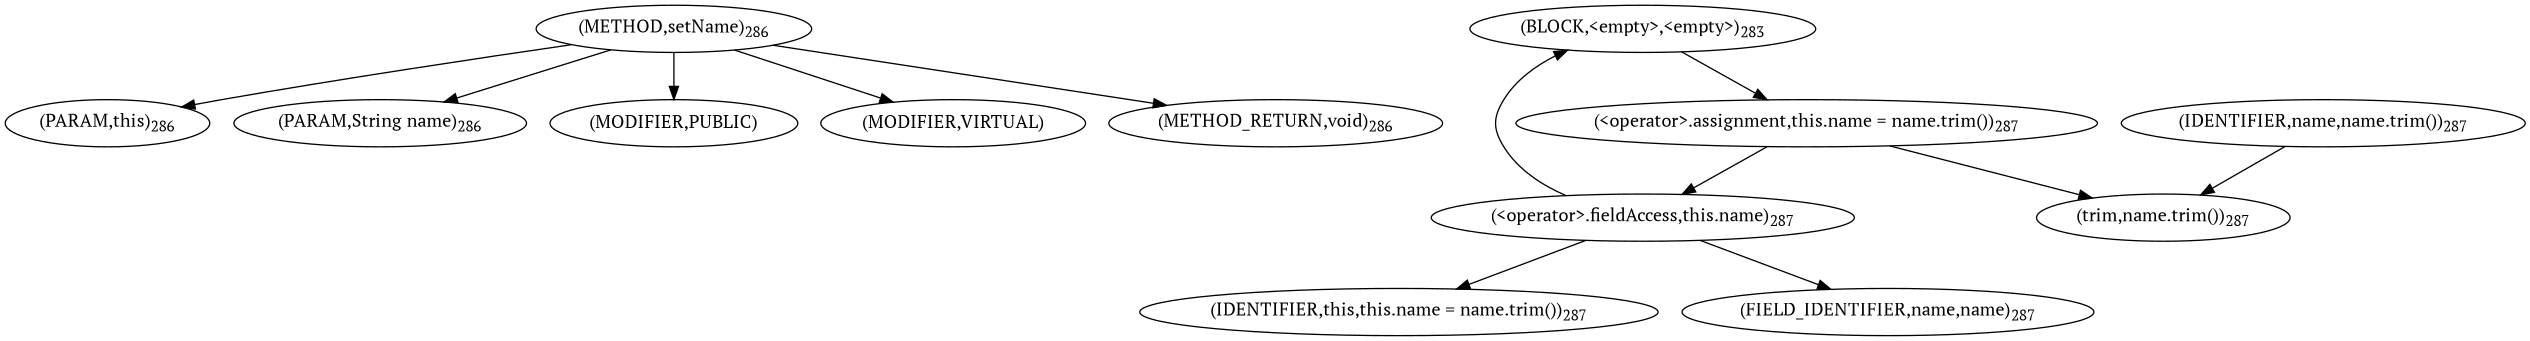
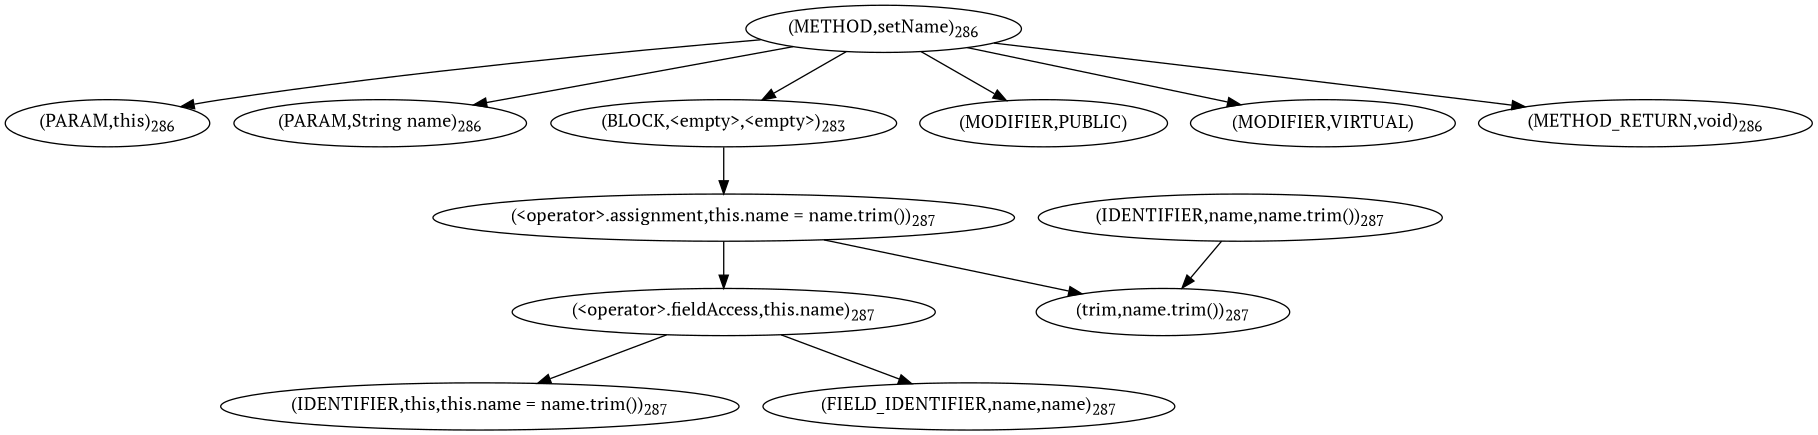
(1496, 129) -> (810, 72)
